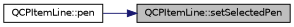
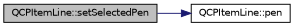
(115, 13) -> (169, 13)
